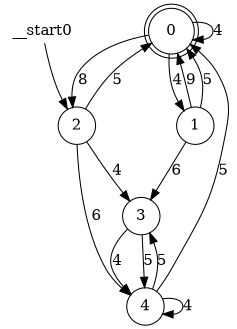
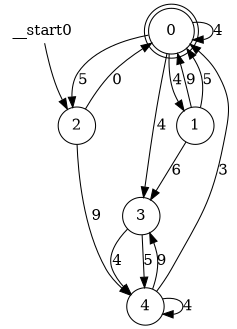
(83, 81) -> (83, 81)
(117, 81) -> (117, 81)
(104, 168) -> (155, 120)
(223, 171) -> (223, 171)
(97, 216) -> (97, 216)
(162, 261) -> (162, 261)
